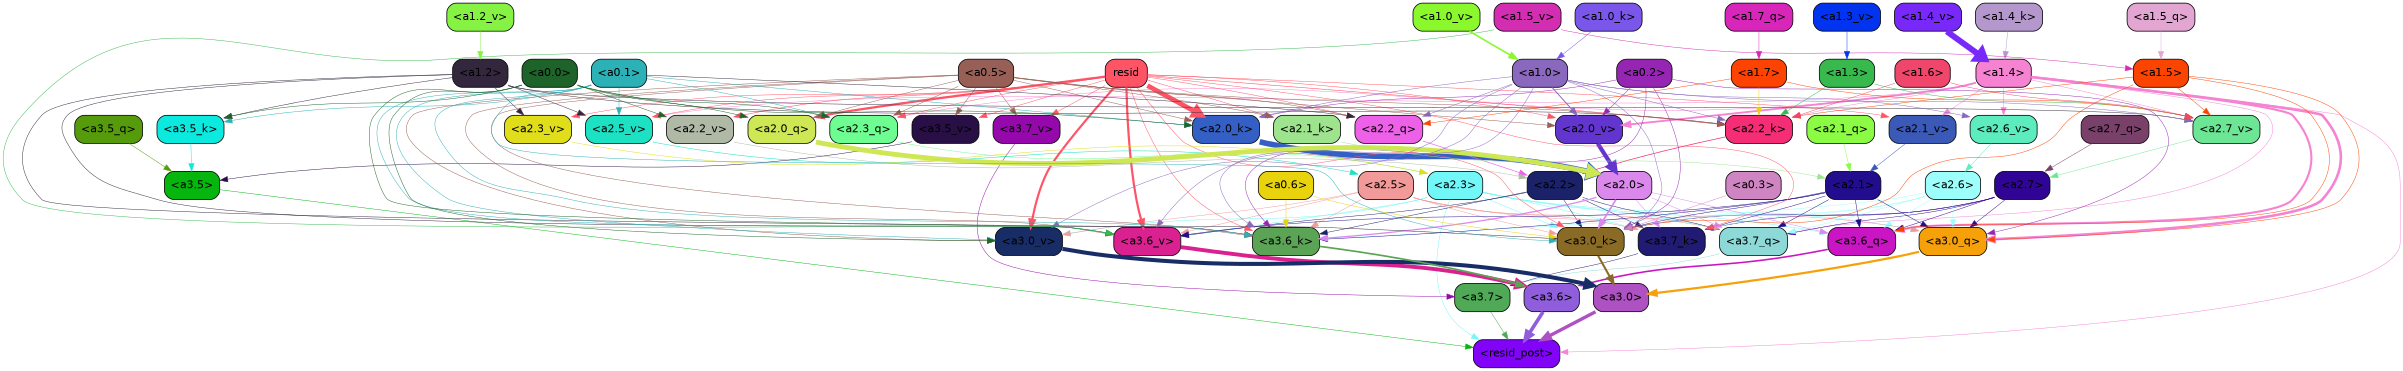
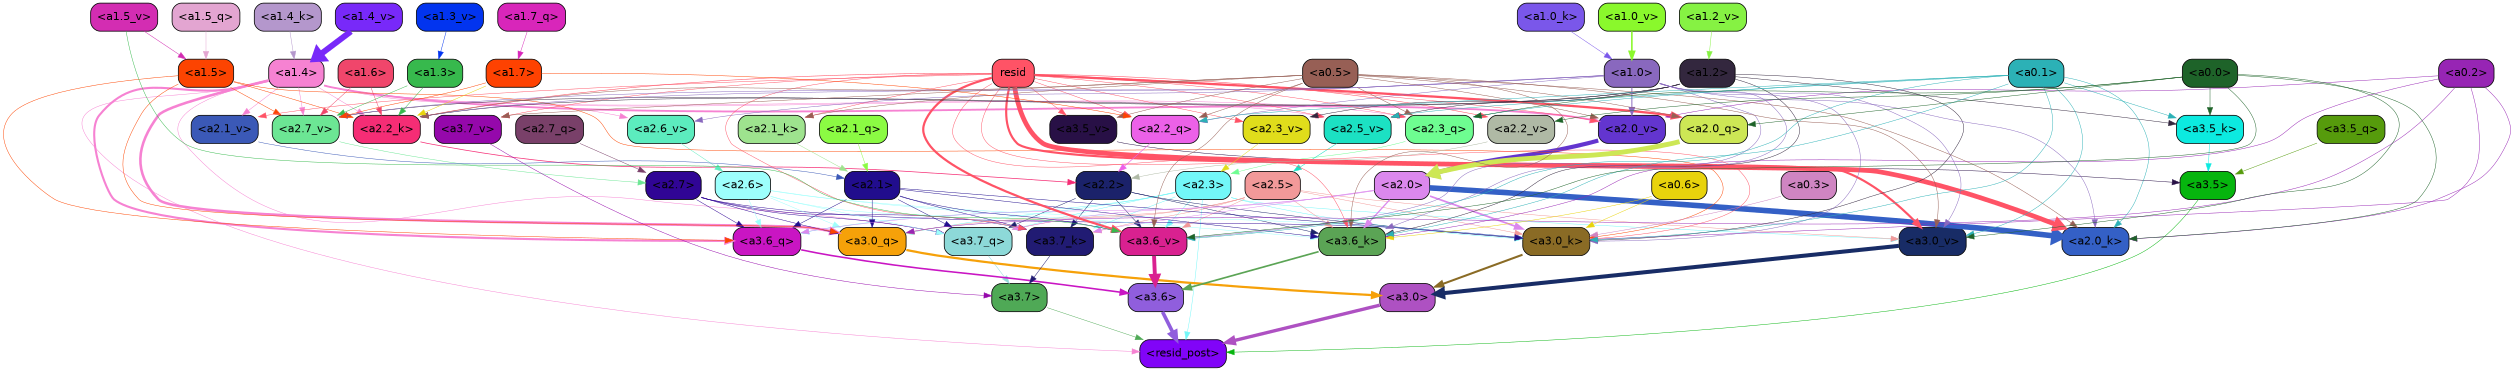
(910, 87) -> (1607, 94)
(1424, 156) -> (1758, 210)
